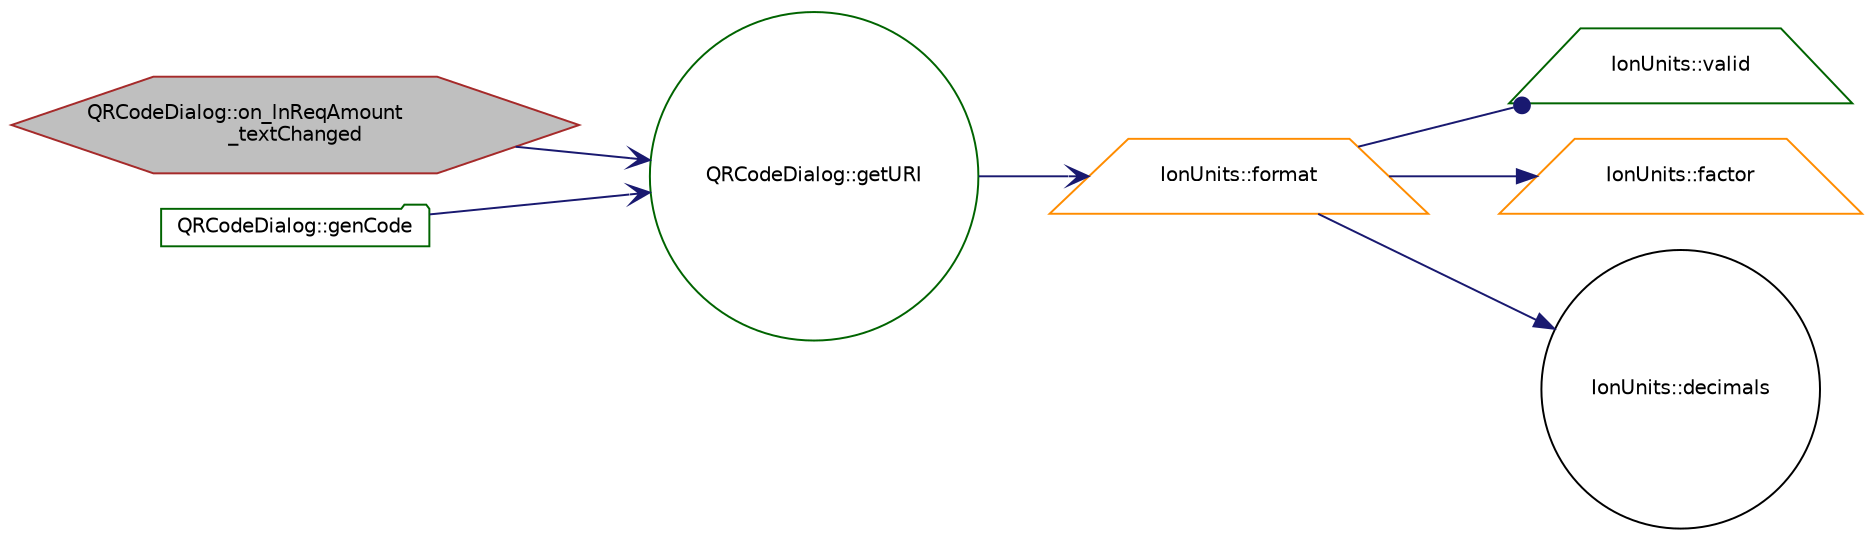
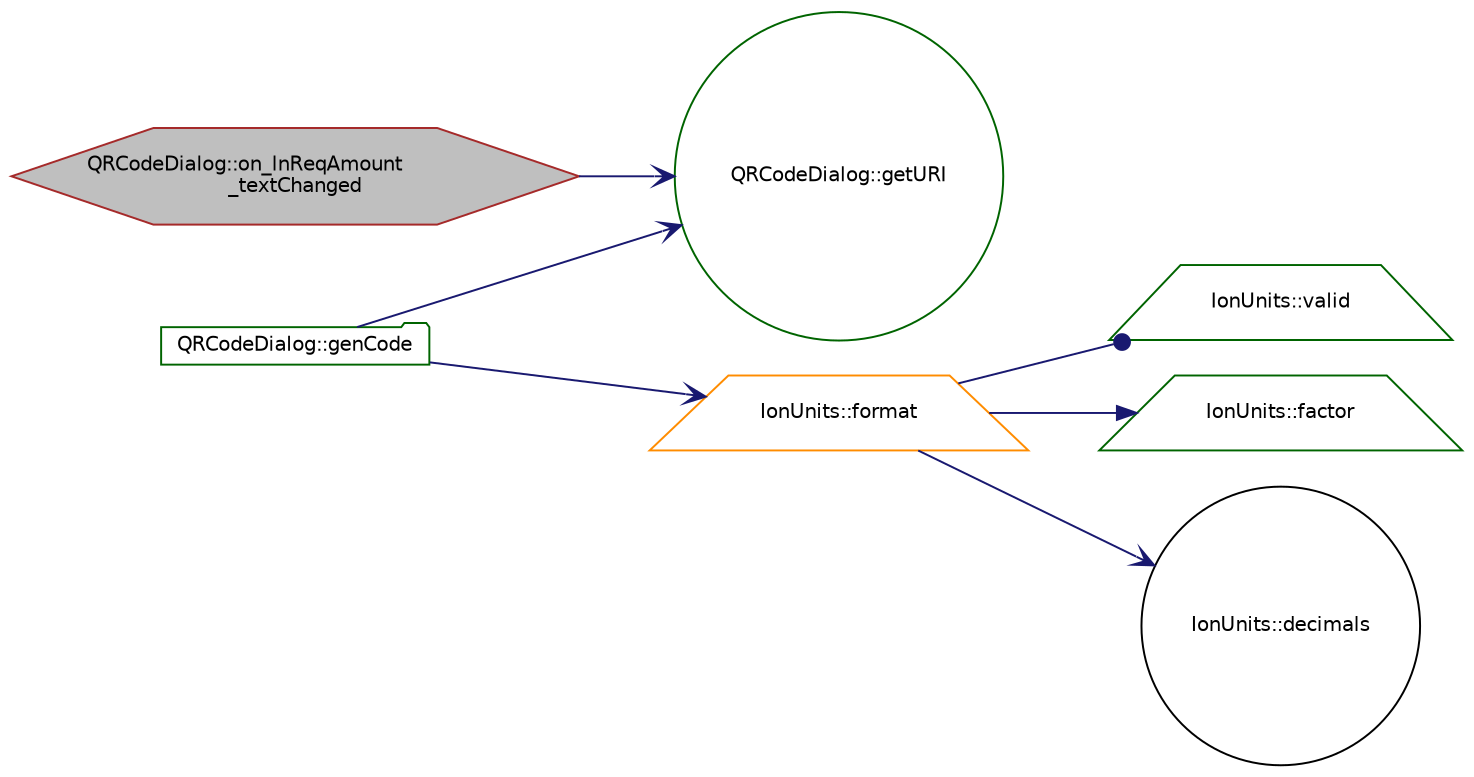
(1024, 176) -> (558, 378)
(1681, 176) -> (1281, 413)
(1427, 267) -> (1027, 504)
